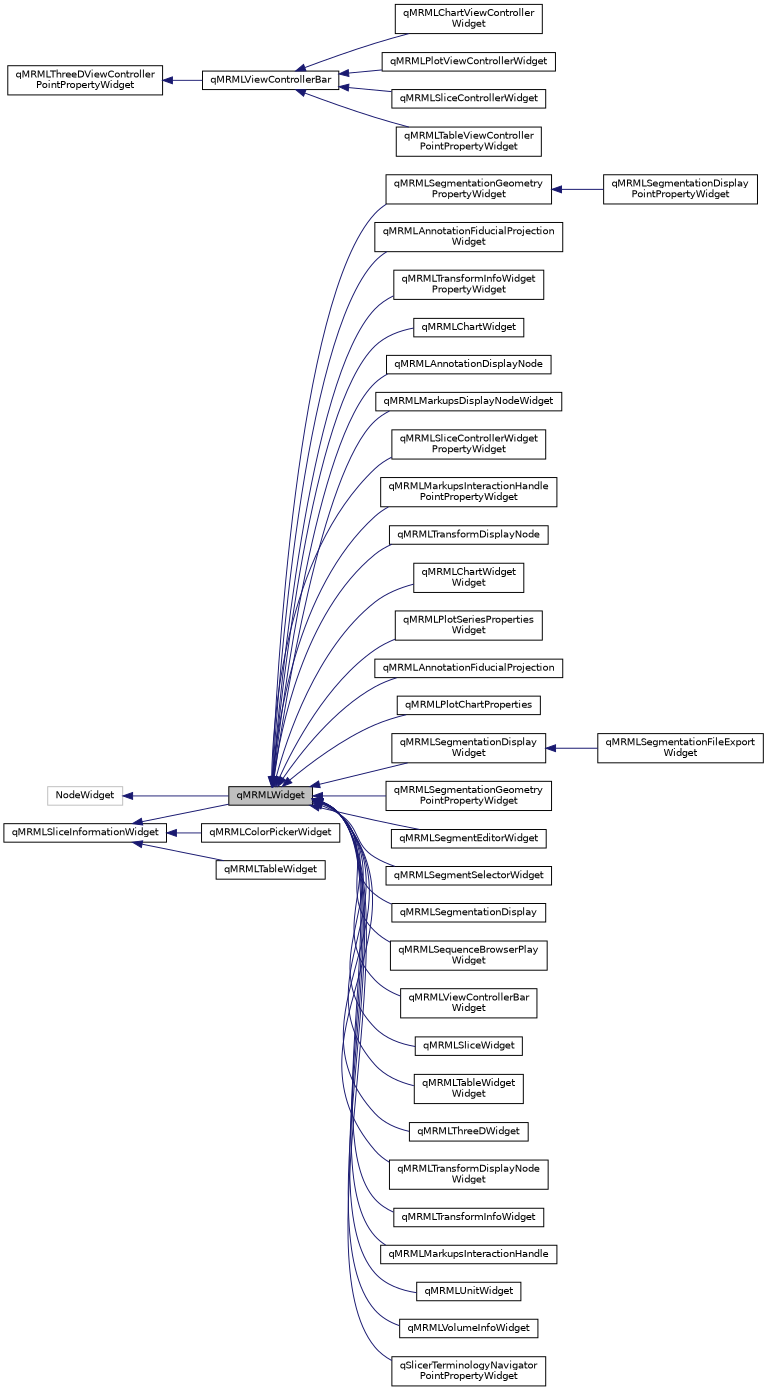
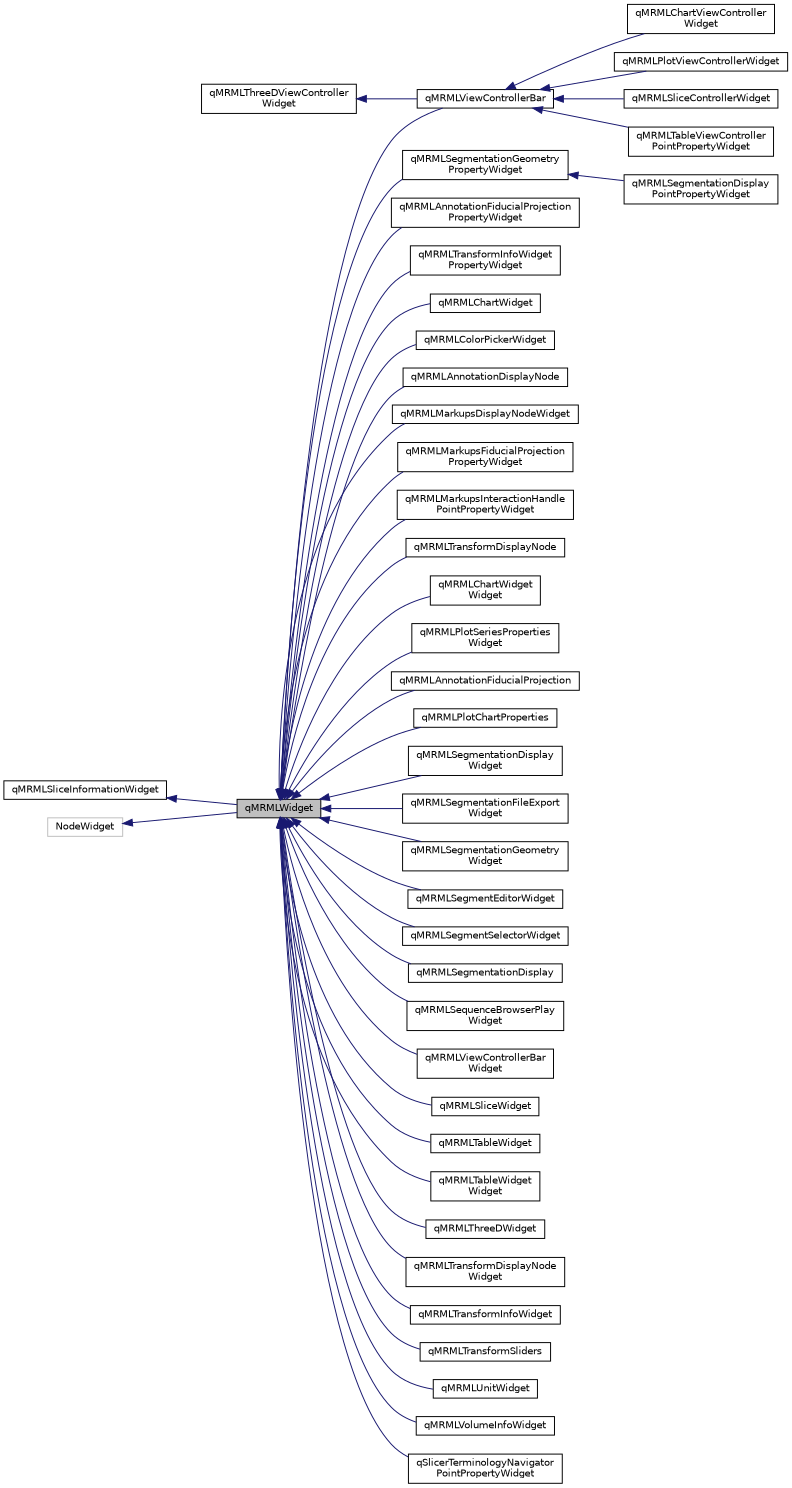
(85, 80) -> (279, 99)
(469, 237) -> (485, 213)
none -> (338, 286)
(469, 444) -> (485, 457)
(577, 748) -> (367, 809)
(469, 796) -> (485, 856)
(189, 833) -> (329, 507)
(183, 852) -> (330, 1041)
(469, 1254) -> (485, 1352)
